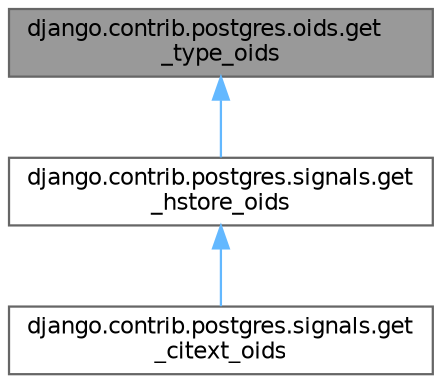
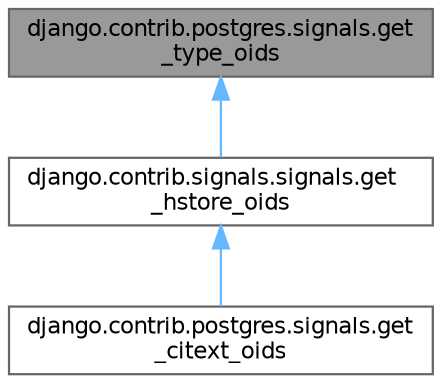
(221, 43) -> (221, 43)
(221, 192) -> (221, 192)
